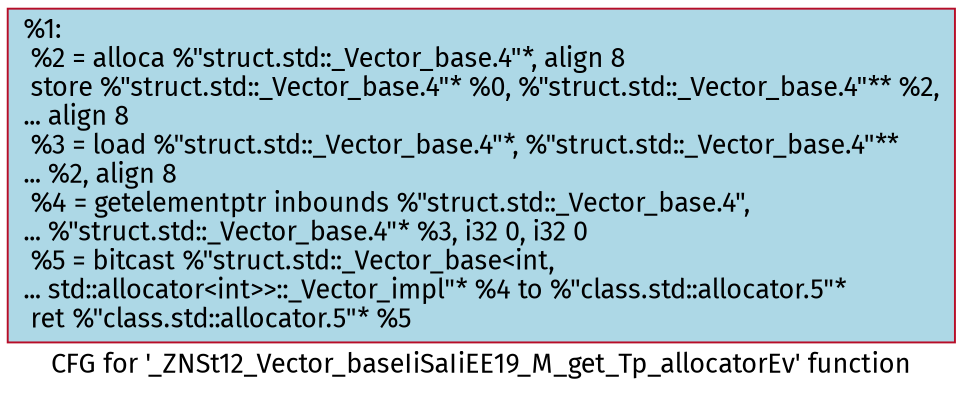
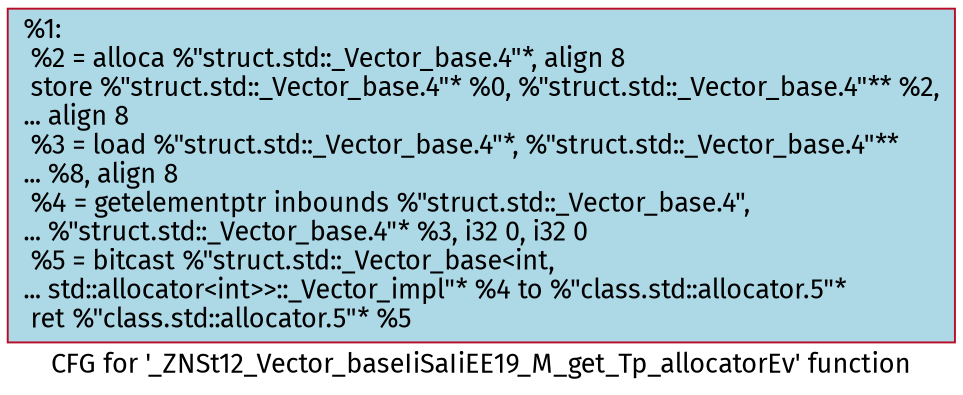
(100, 175) -> (101, 175)
